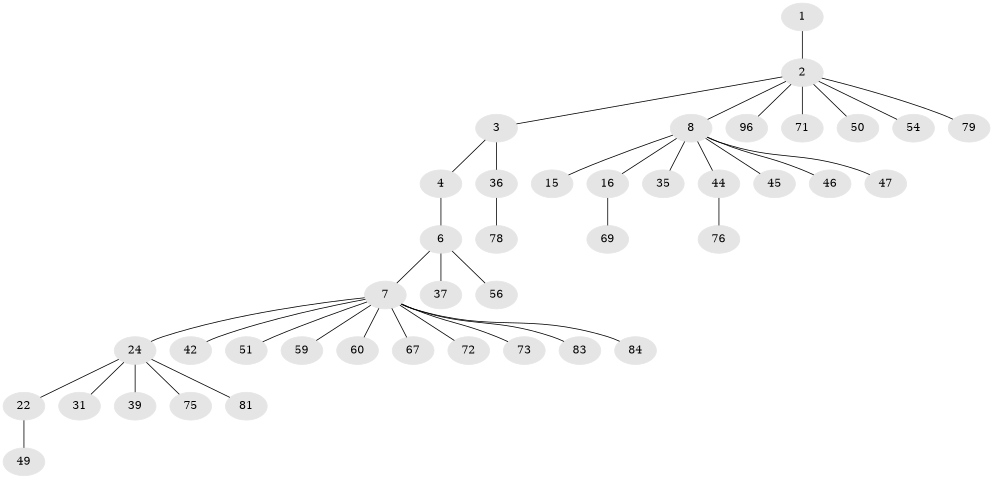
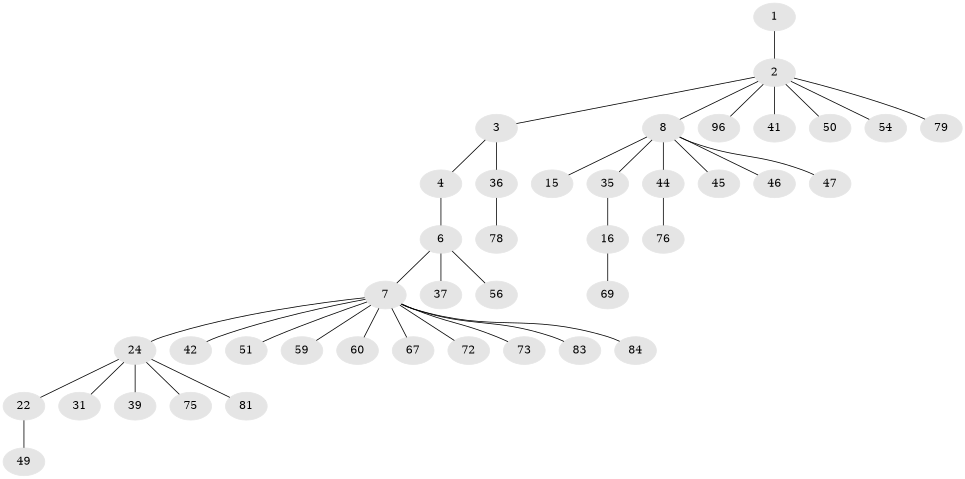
(802, 128) -> (775, 128)
(649, 156) -> (608, 212)
